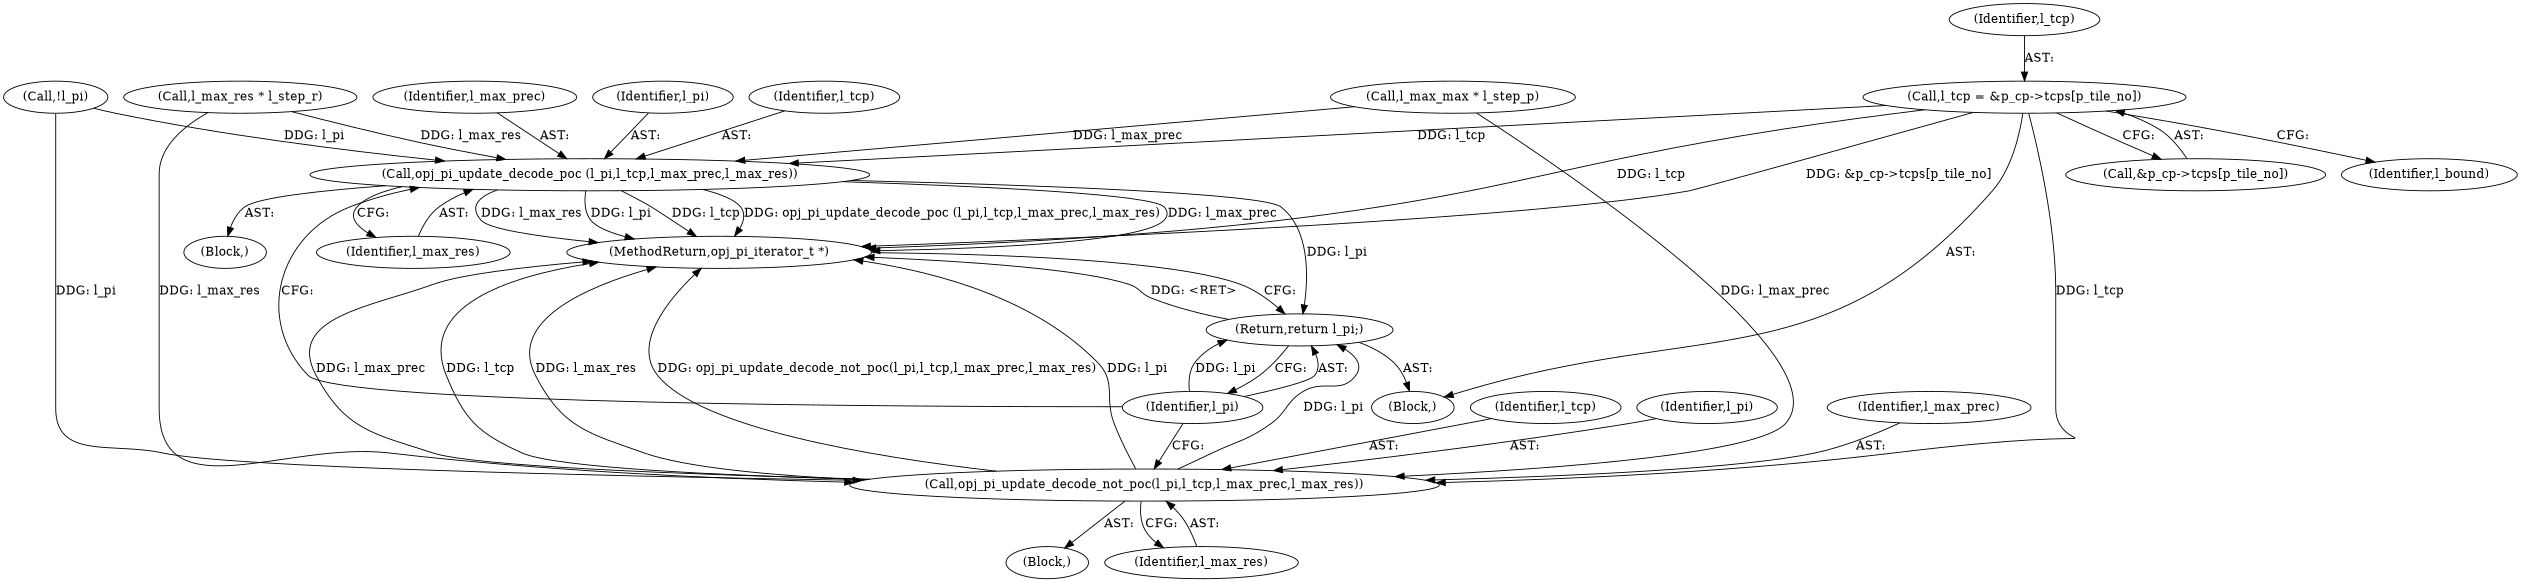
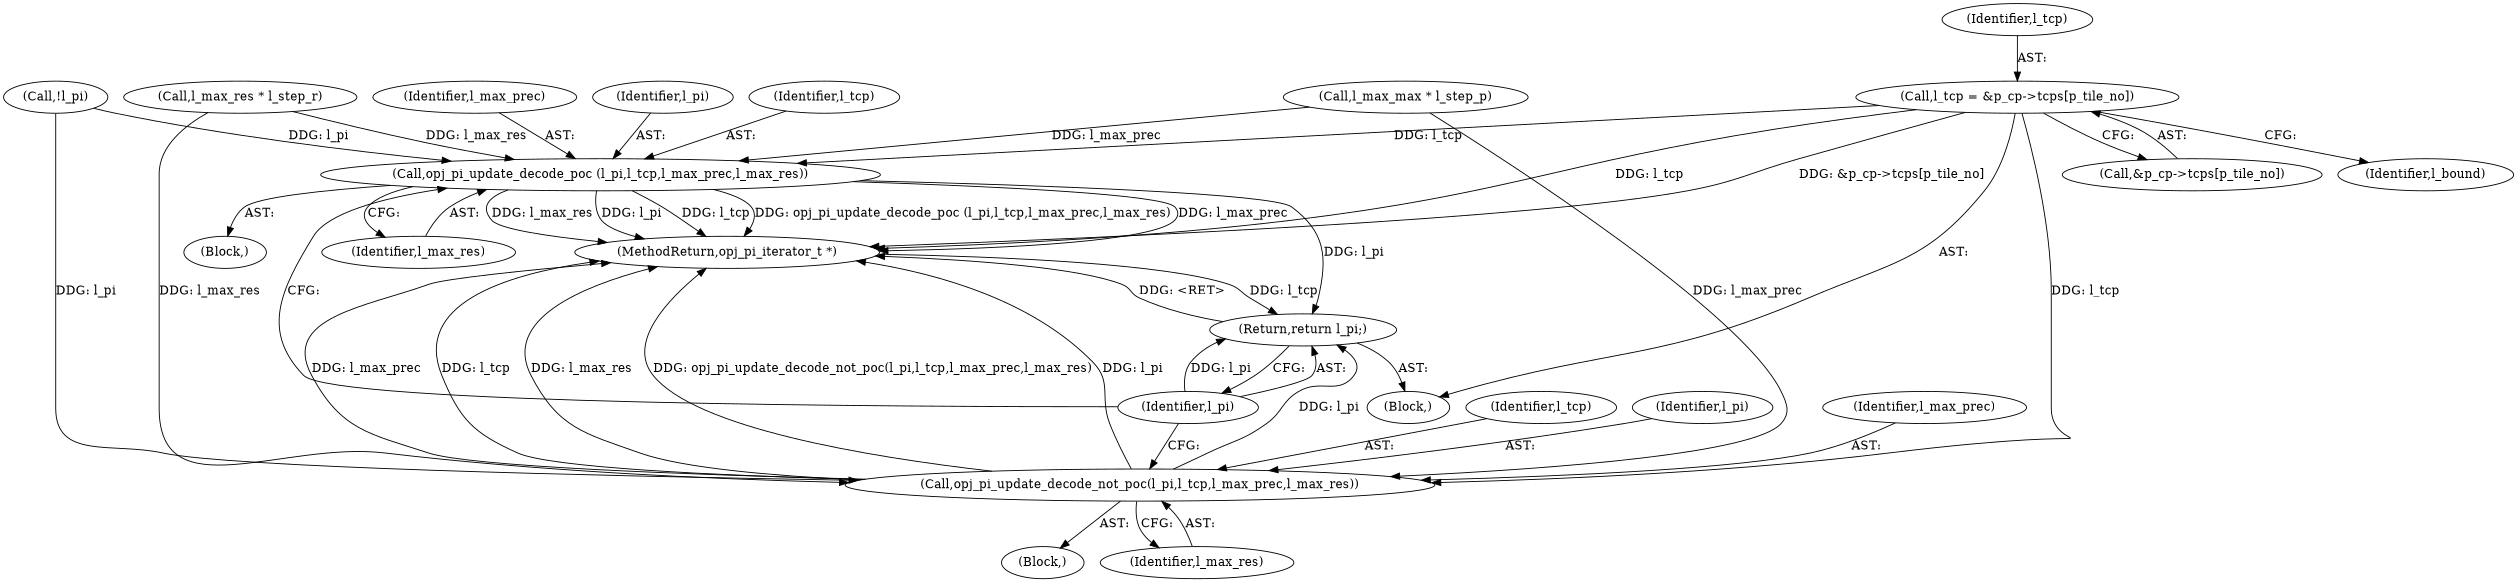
(1282, 291) -> (1284, 291)
